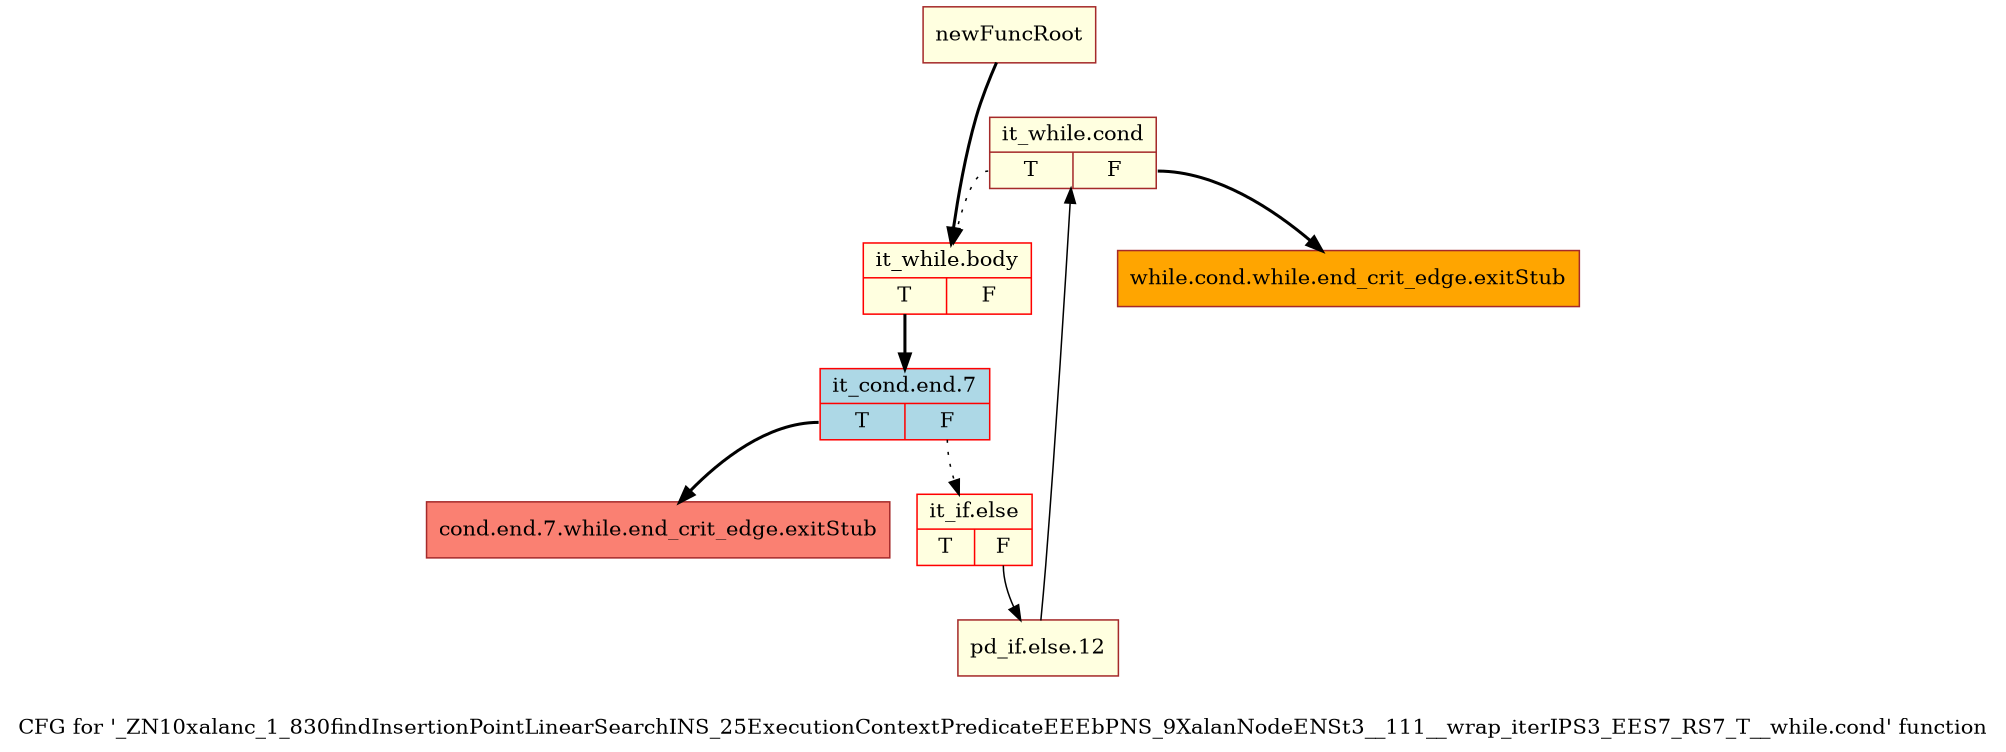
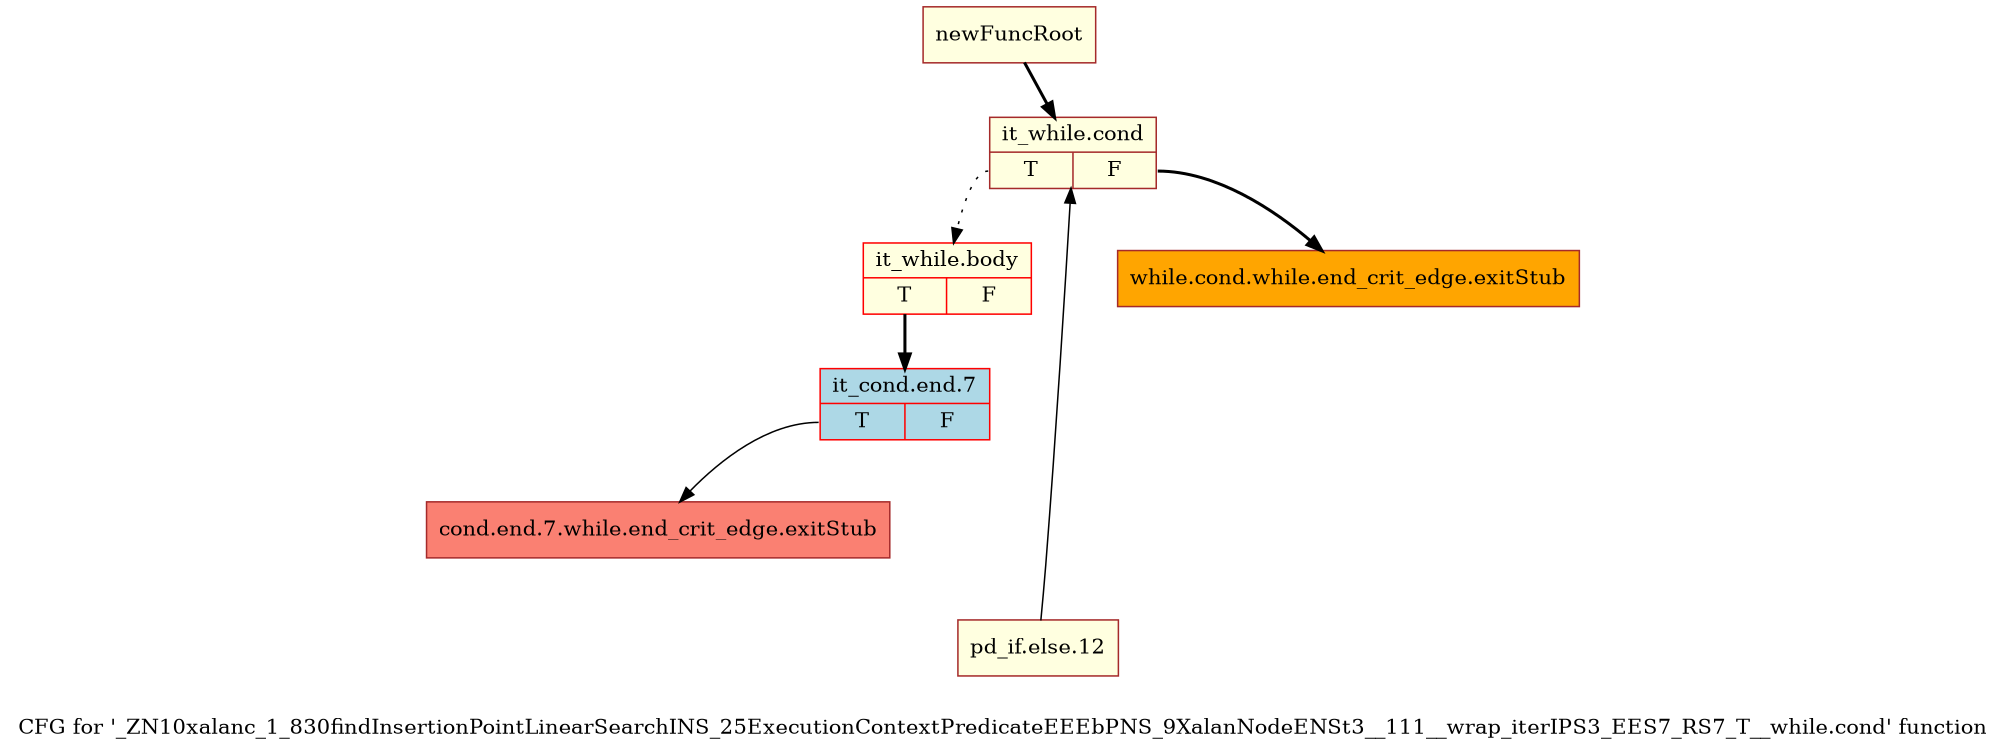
(969, 144) -> (1036, 83)
(748, 444) -> (748, 444)
(975, 530) -> none
